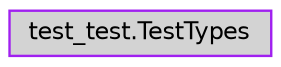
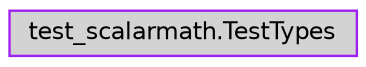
(140, 33) -> (183, 33)
